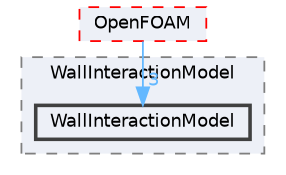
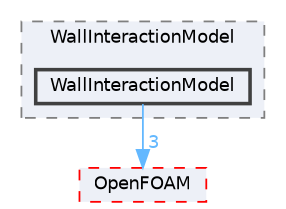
(143, 69) -> (143, 129)
